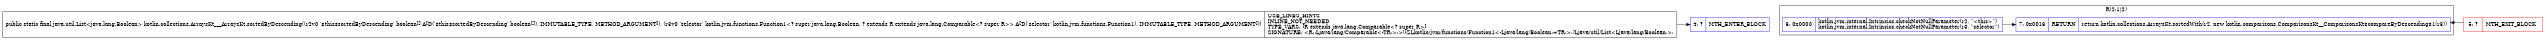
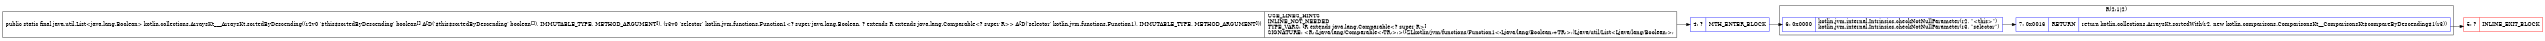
(2459, 23) -> (2456, 27)
(2511, 24) -> (2511, 24)
none -> (1774, 25)
